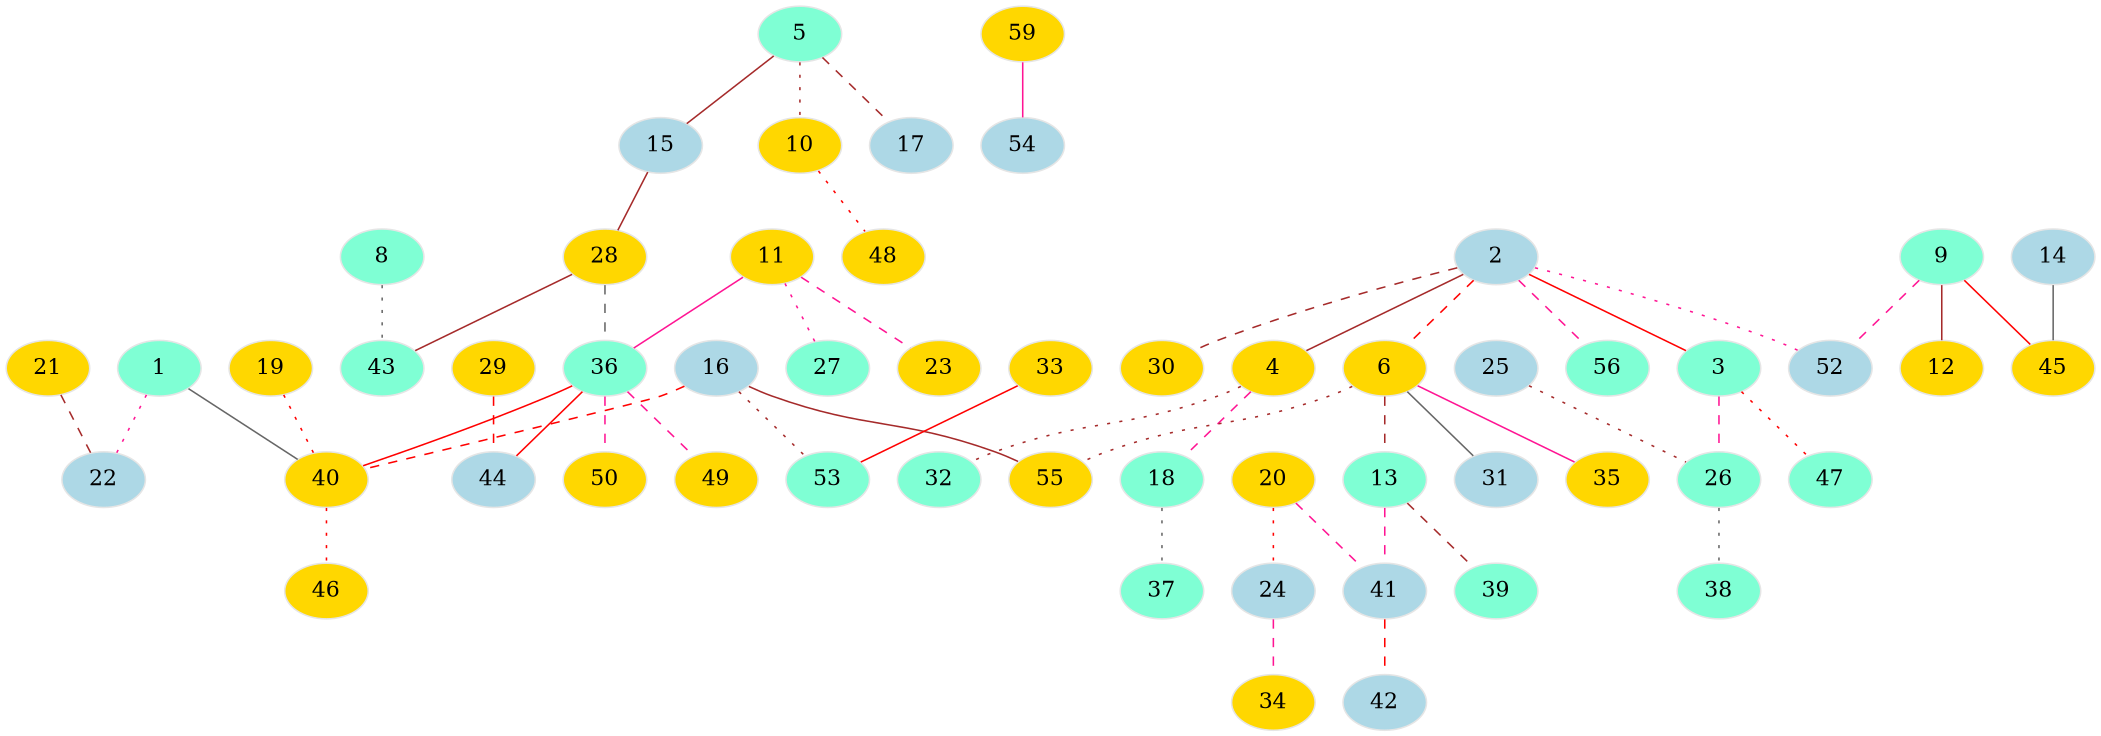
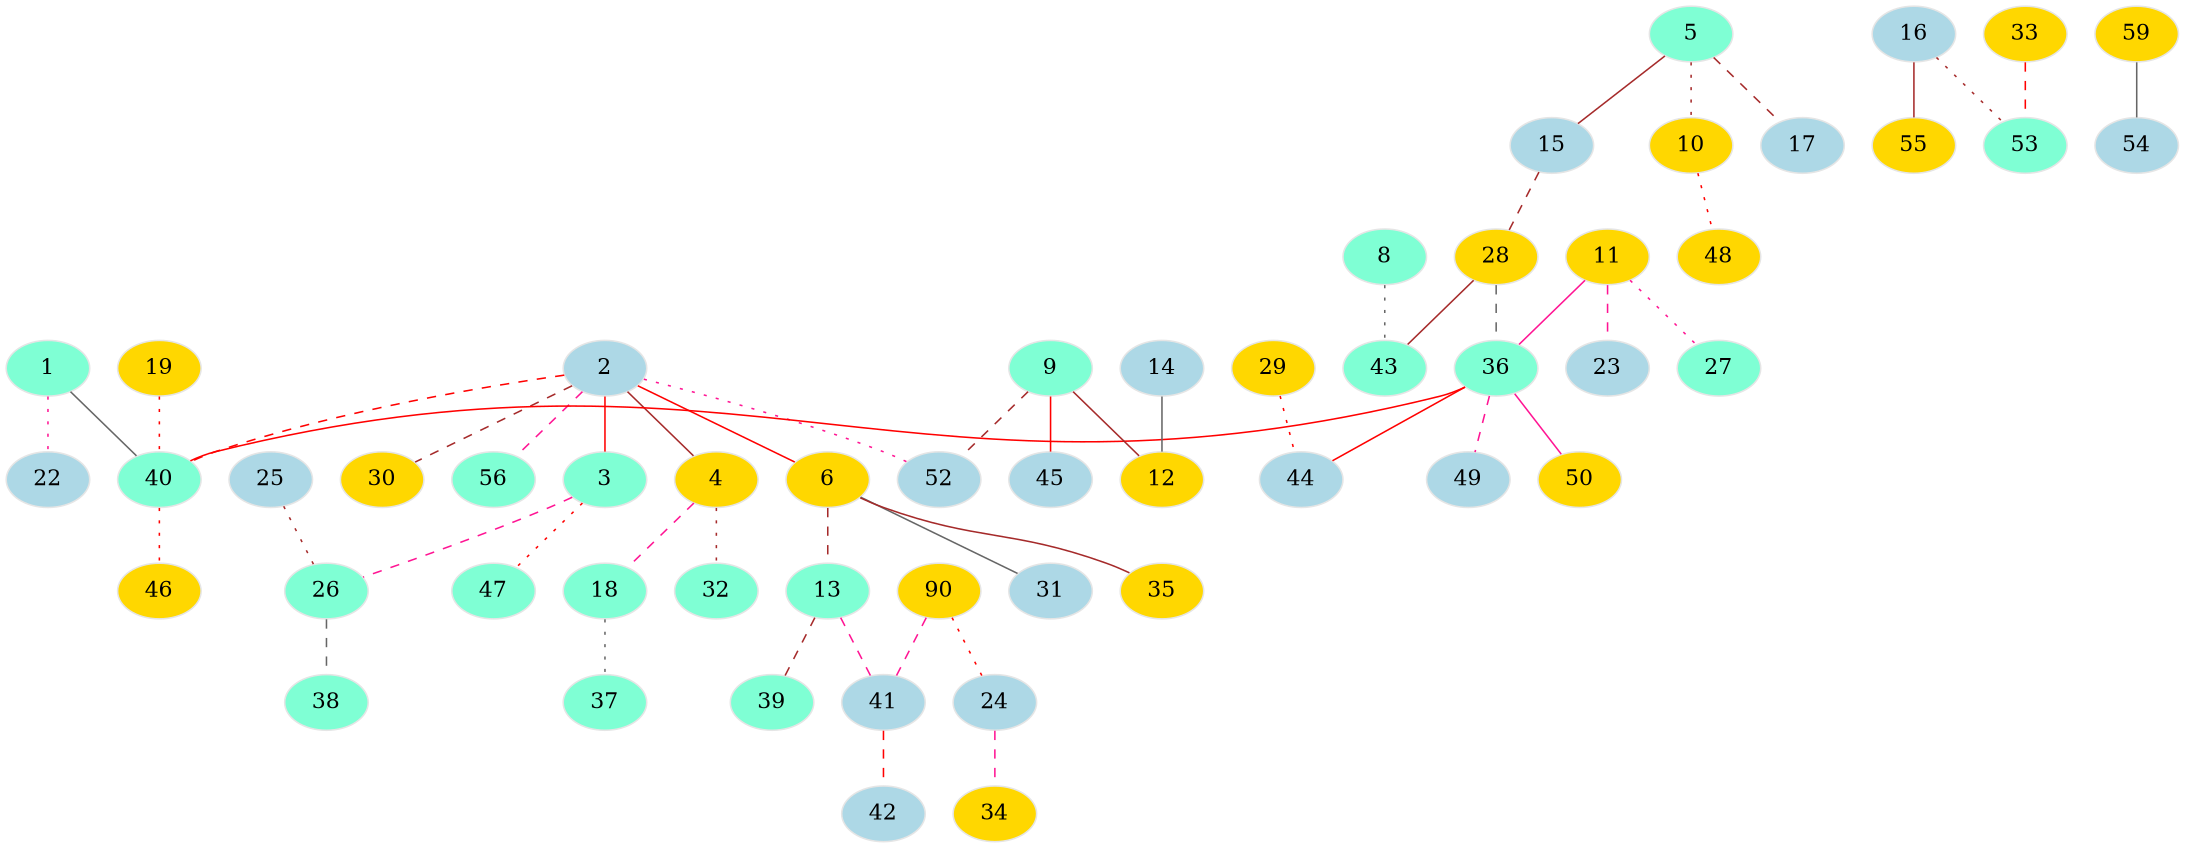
(1023, 90) -> (2137, 90)
(633, 201) -> (1524, 201)
(1441, 312) -> (716, 424)
(1886, 312) -> (995, 424)
(2053, 313) -> (1162, 424)
(48, 368) -> none
(939, 368) -> (1608, 368)
(2053, 368) -> (1051, 480)
(1238, 420) -> none
(494, 424) -> (1285, 416)
(605, 424) -> (1538, 424)
(939, 424) -> (2025, 90)
(1496, 424) -> (995, 535)
(526, 430) -> (375, 409)
(326, 480) -> (159, 480)
(716, 480) -> (1468, 480)
(1273, 480) -> (939, 591)
(1719, 535) -> (326, 647)
